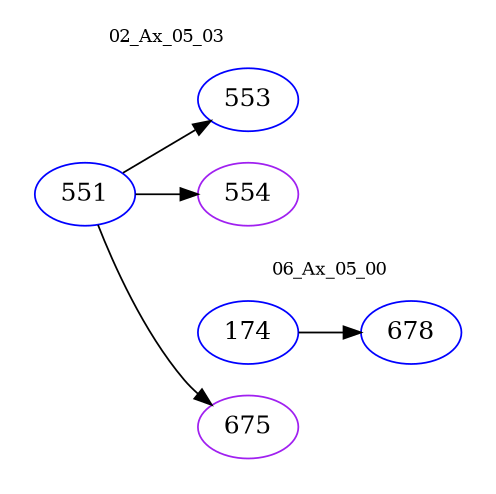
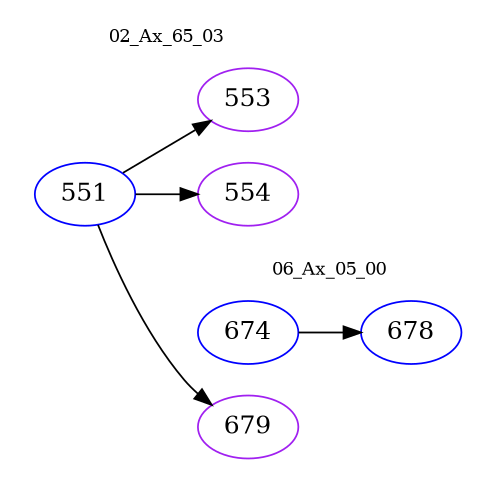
(167, 38) -> (167, 38)
(248, 100) -> (248, 100)
(248, 332) -> (248, 332)
(248, 427) -> (248, 427)
